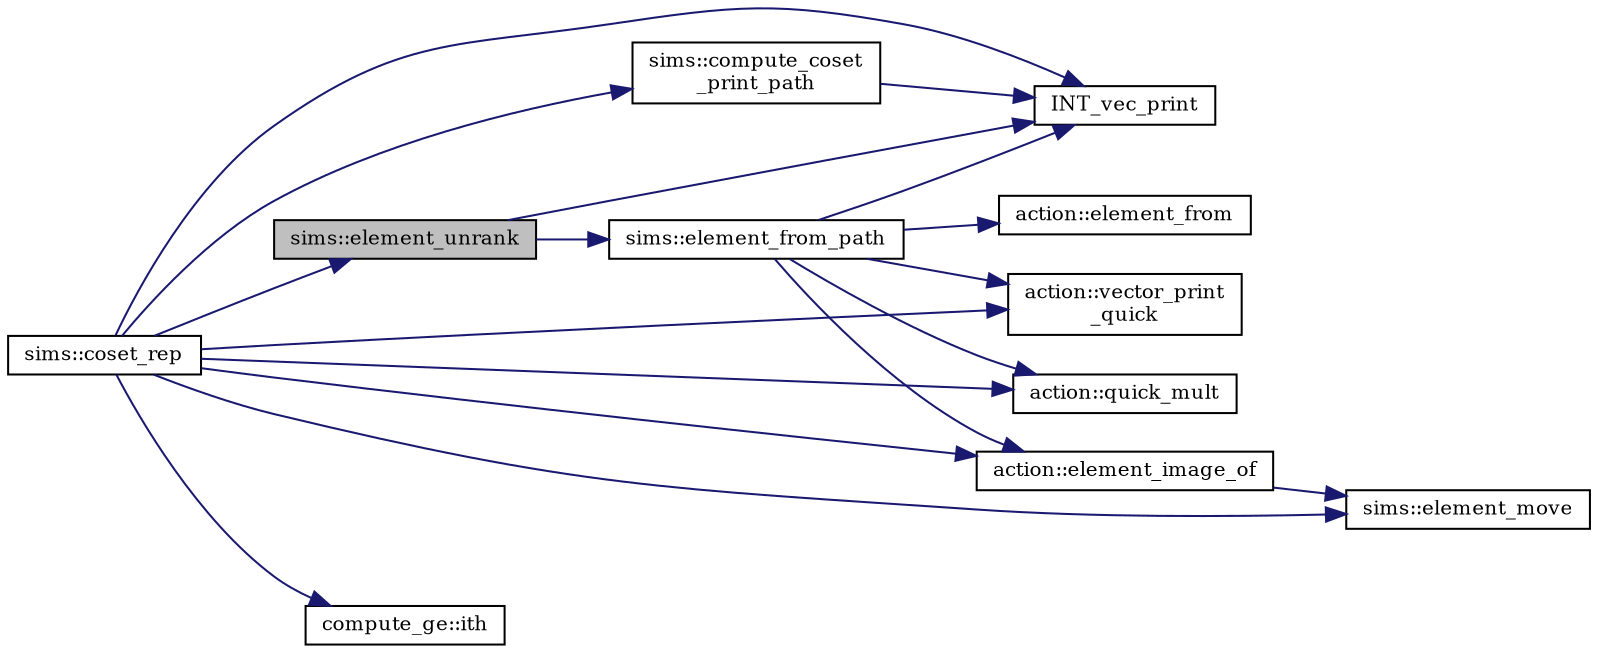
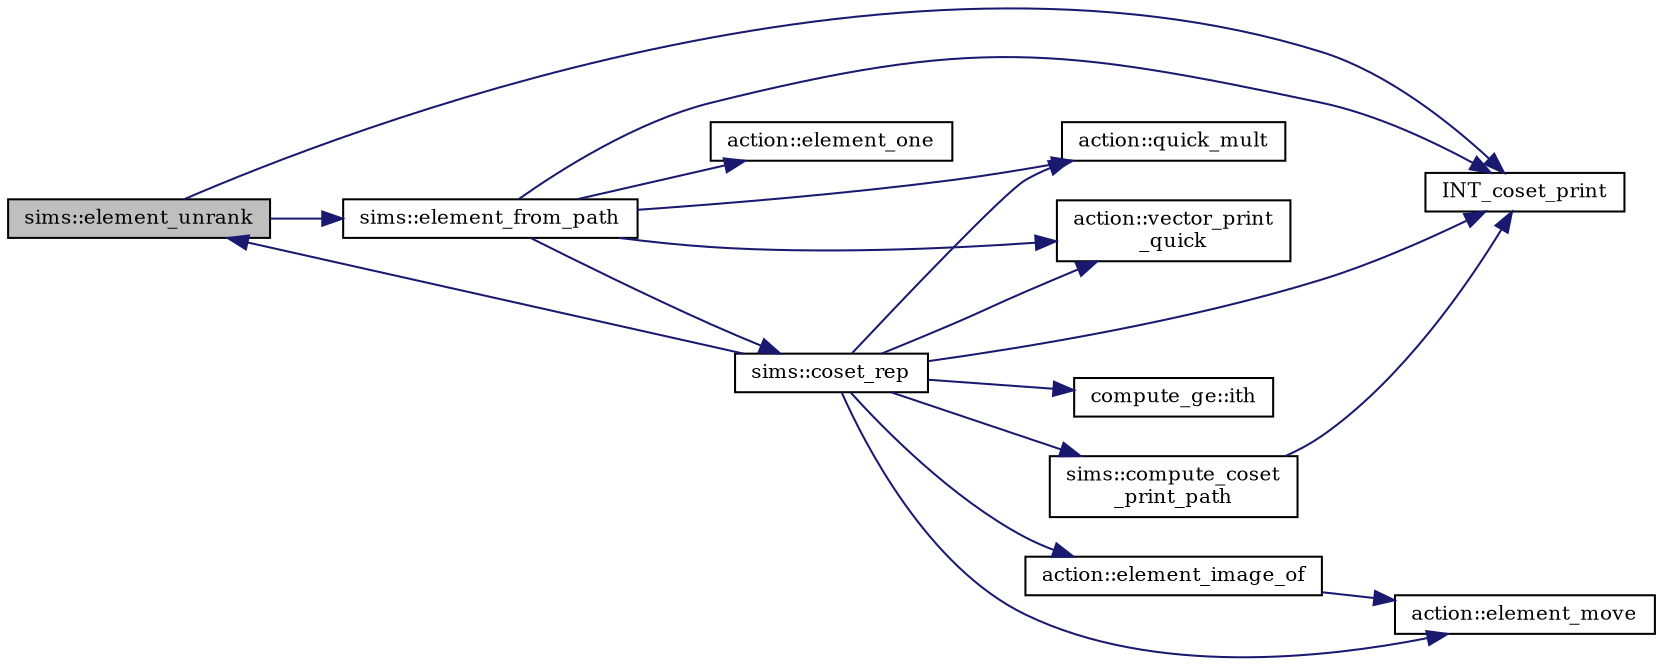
(1125, 105) -> (1525, 192)
(1125, 215) -> (832, 141)
(880, 364) -> (645, 294)
(1468, 510) -> (1525, 615)
